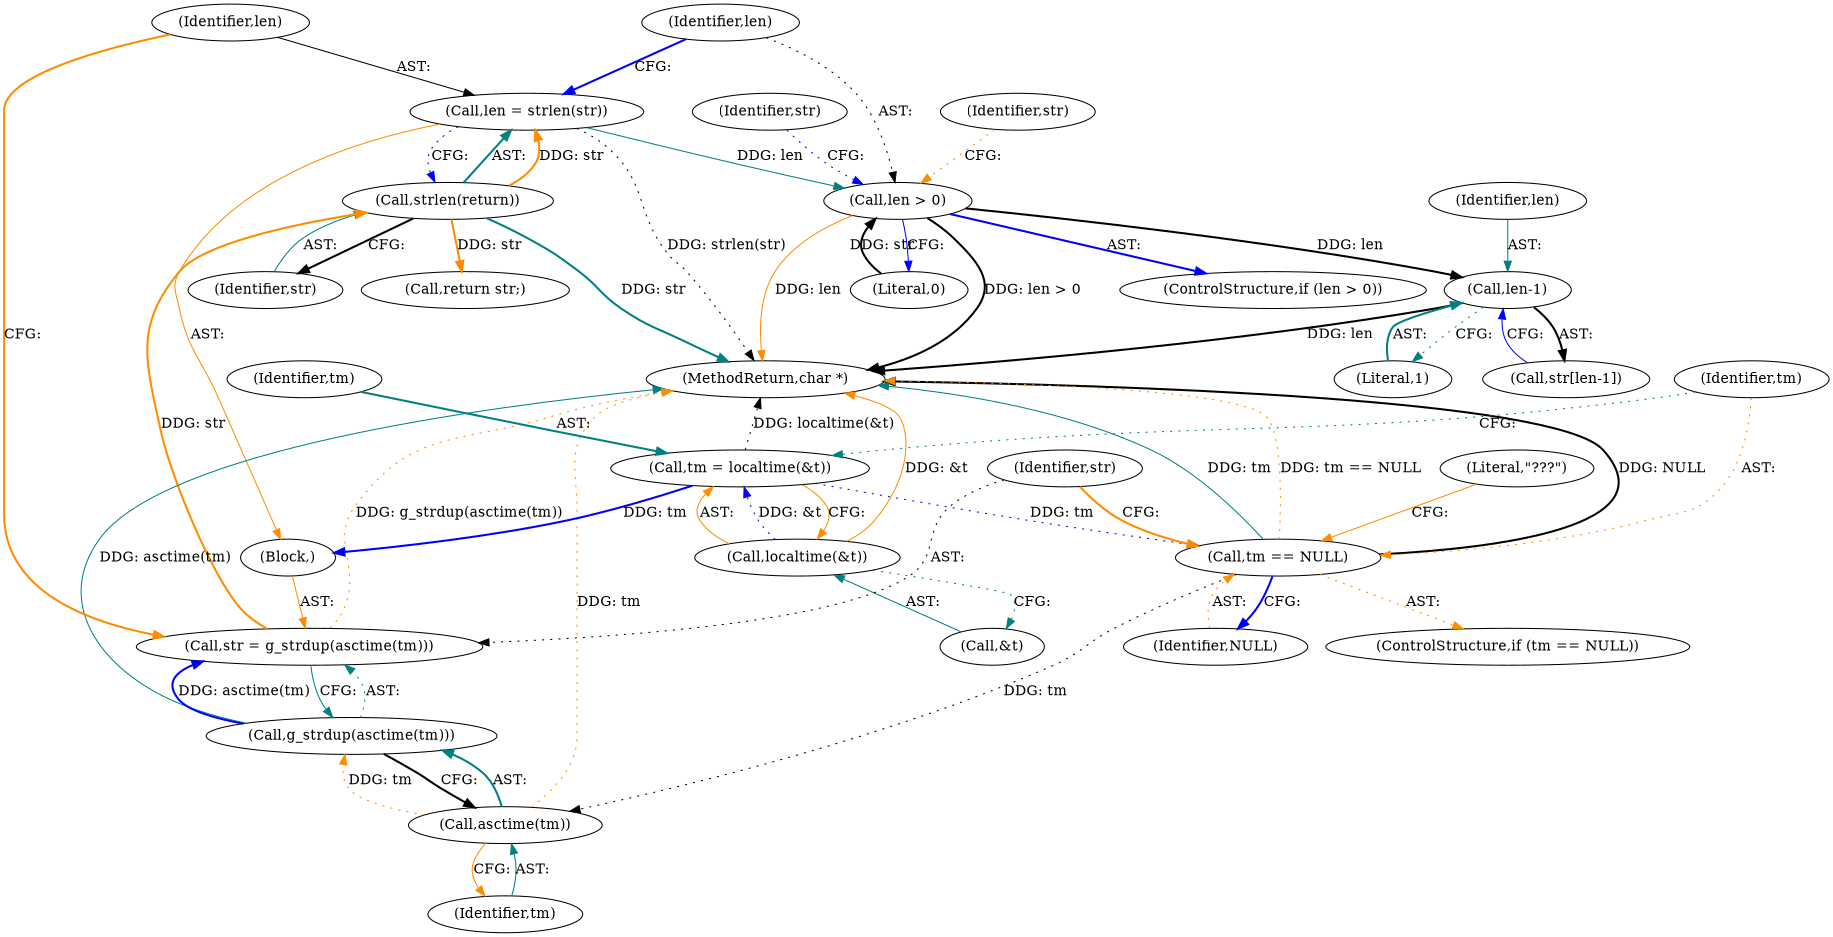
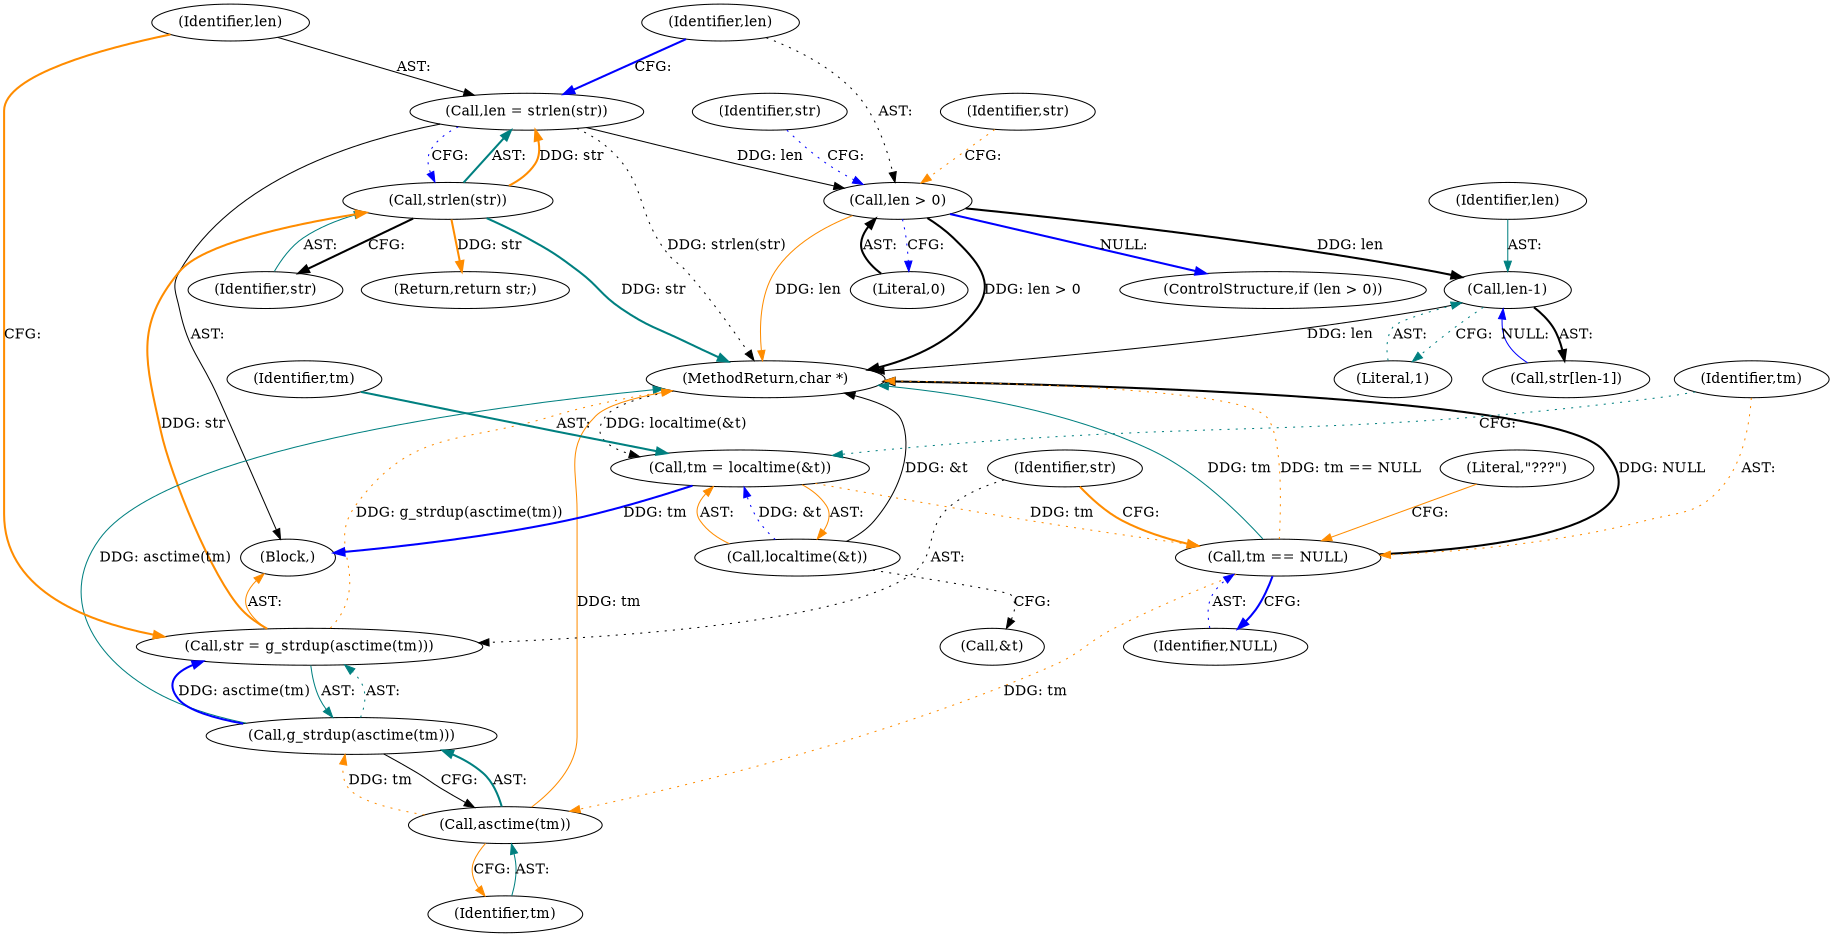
(710, 158) -> (710, 158)
(448, 201) -> (448, 201)
(906, 240) -> (906, 240)
(883, 245) -> (883, 245)
(1126, 245) -> (1126, 245)
(196, 248) -> (196, 248)
(465, 290) -> (465, 290)
(1405, 320) -> (1405, 320)
(1528, 335) -> (1528, 335)
(1174, 344) -> (1174, 344)
(751, 429) -> (605, 417)
(903, 464) -> (903, 464)
(849, 513) -> (849, 513)
(1002, 516) -> (1002, 516)
(577, 581) -> (577, 581)
(955, 583) -> (955, 583)
(298, 597) -> (246, 604)
(1210, 601) -> (1210, 601)
(902, 606) -> none
(1508, 647) -> none
(341, 691) -> (341, 691)
(918, 717) -> (918, 717)
(425, 778) -> (425, 778)
